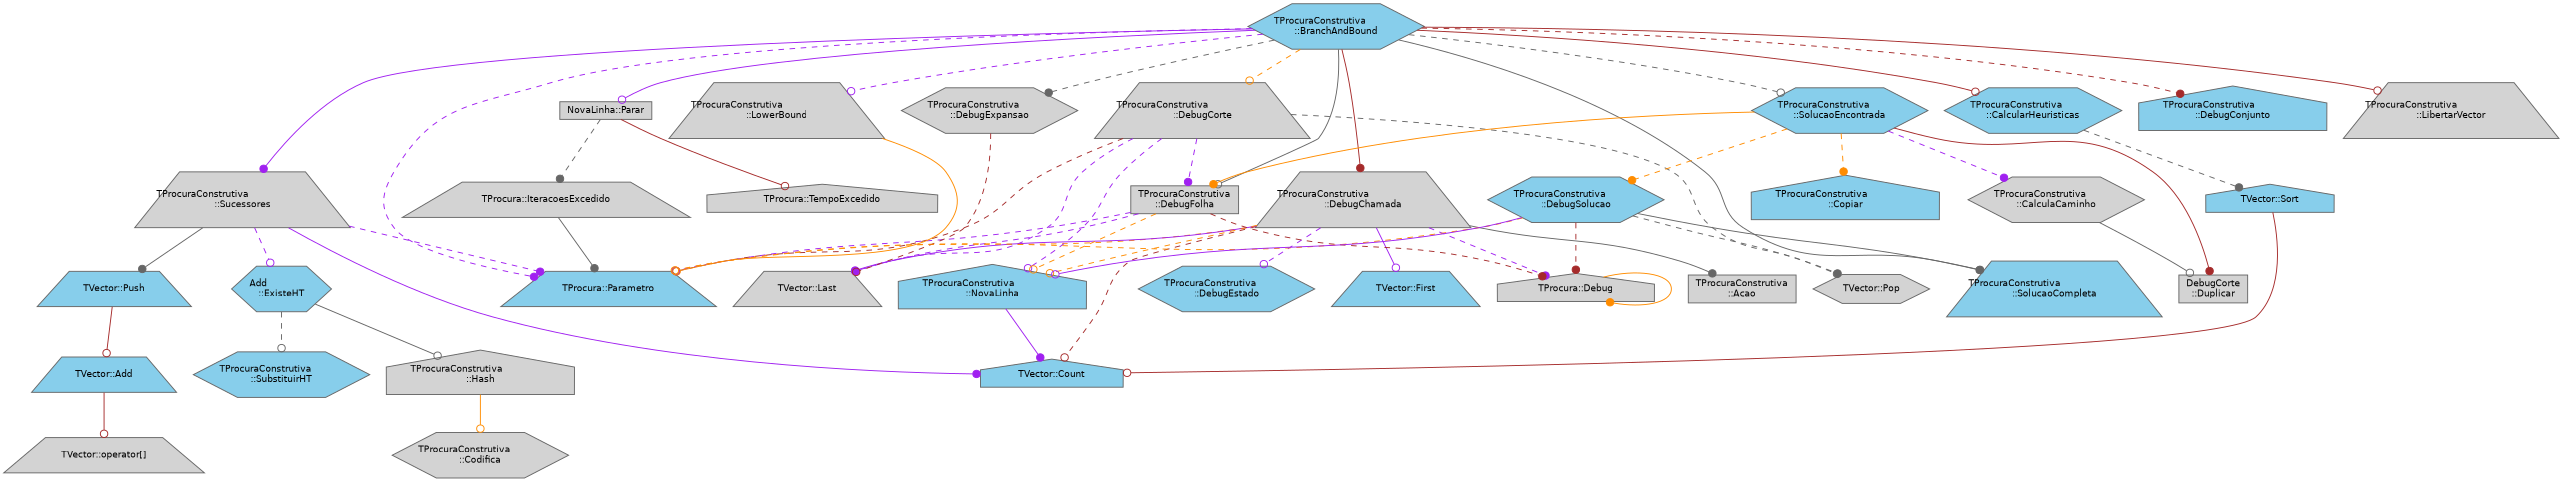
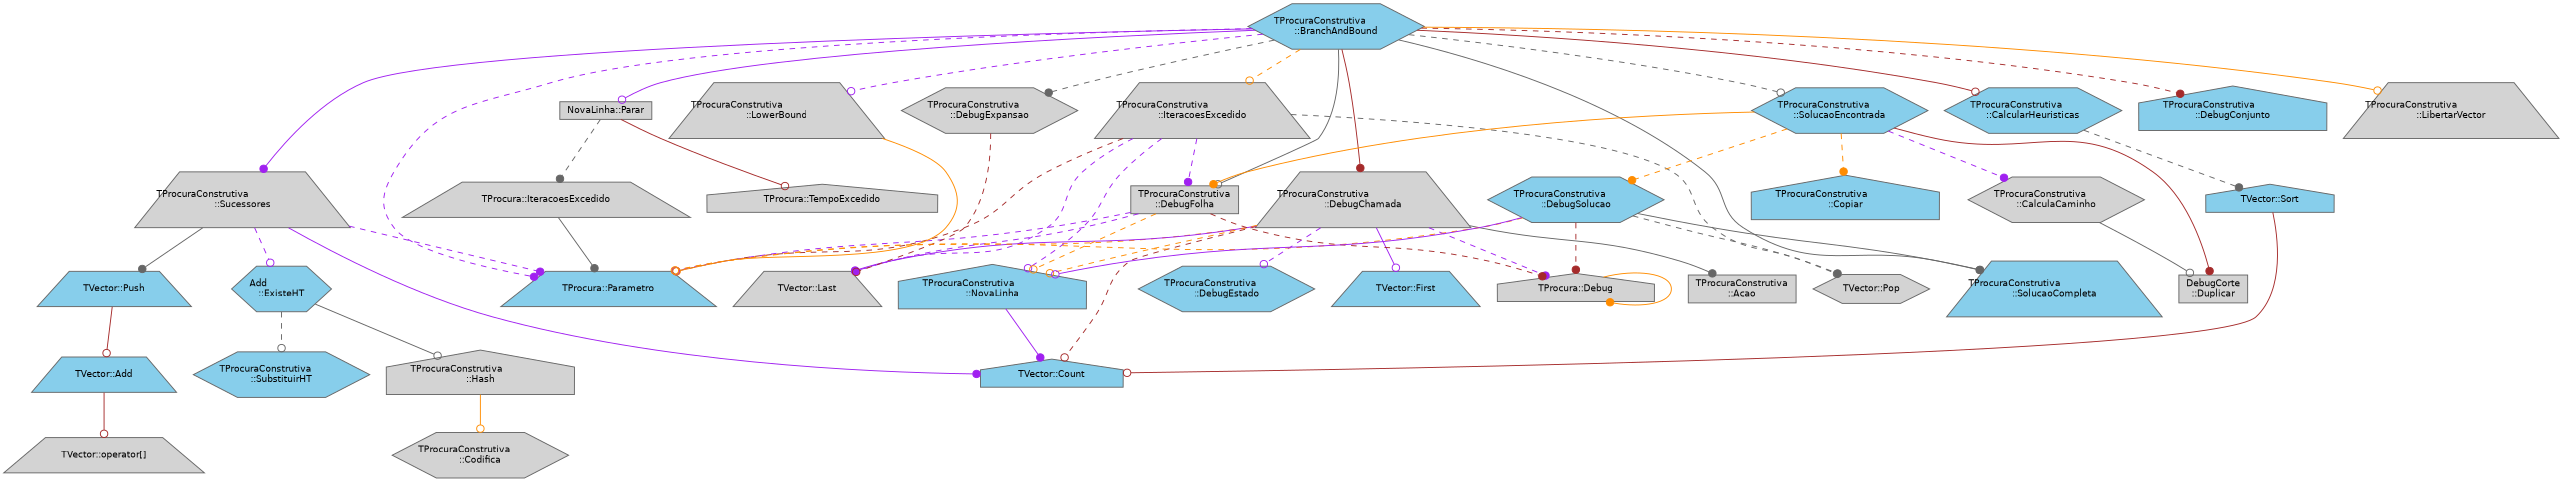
(1900, 42) -> (1900, 42)
(1202, 111) -> (1202, 111)
